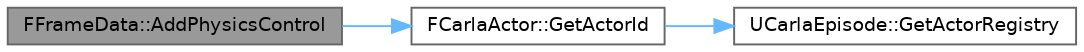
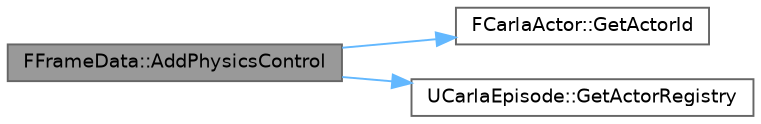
(690, 26) -> (367, 79)
